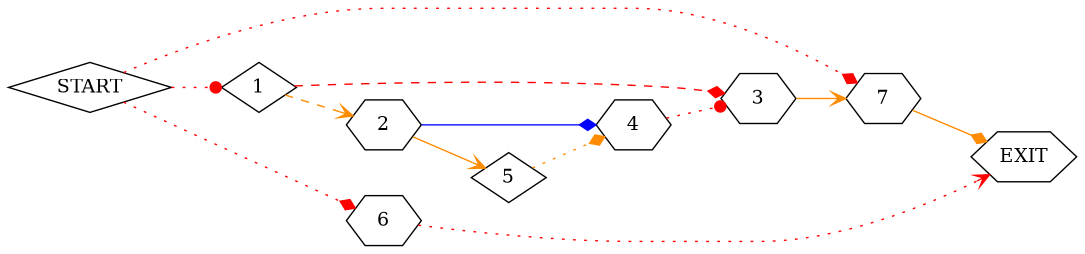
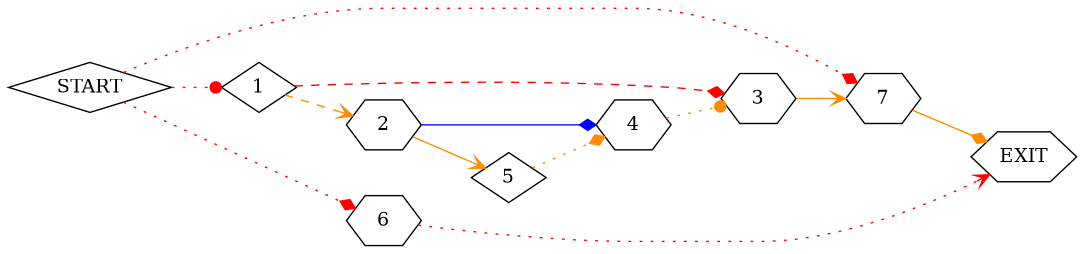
(691, 113) -> (691, 113)
